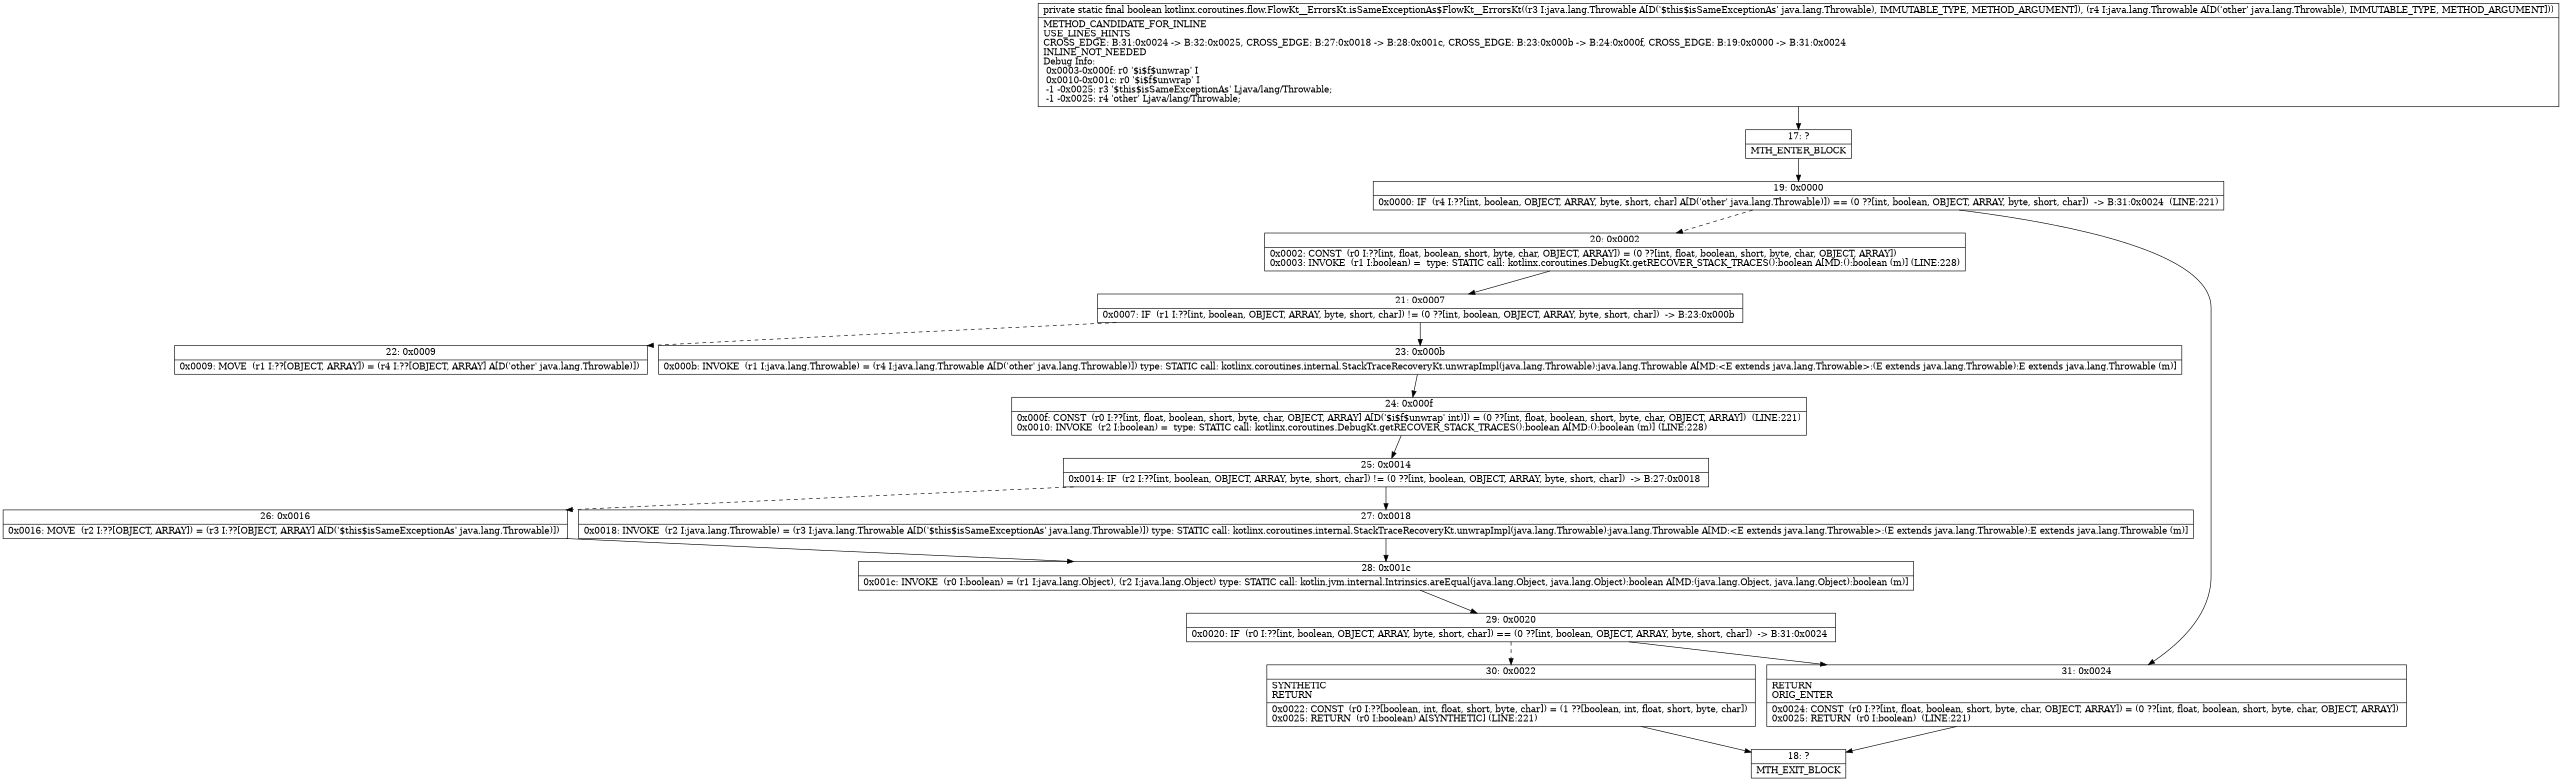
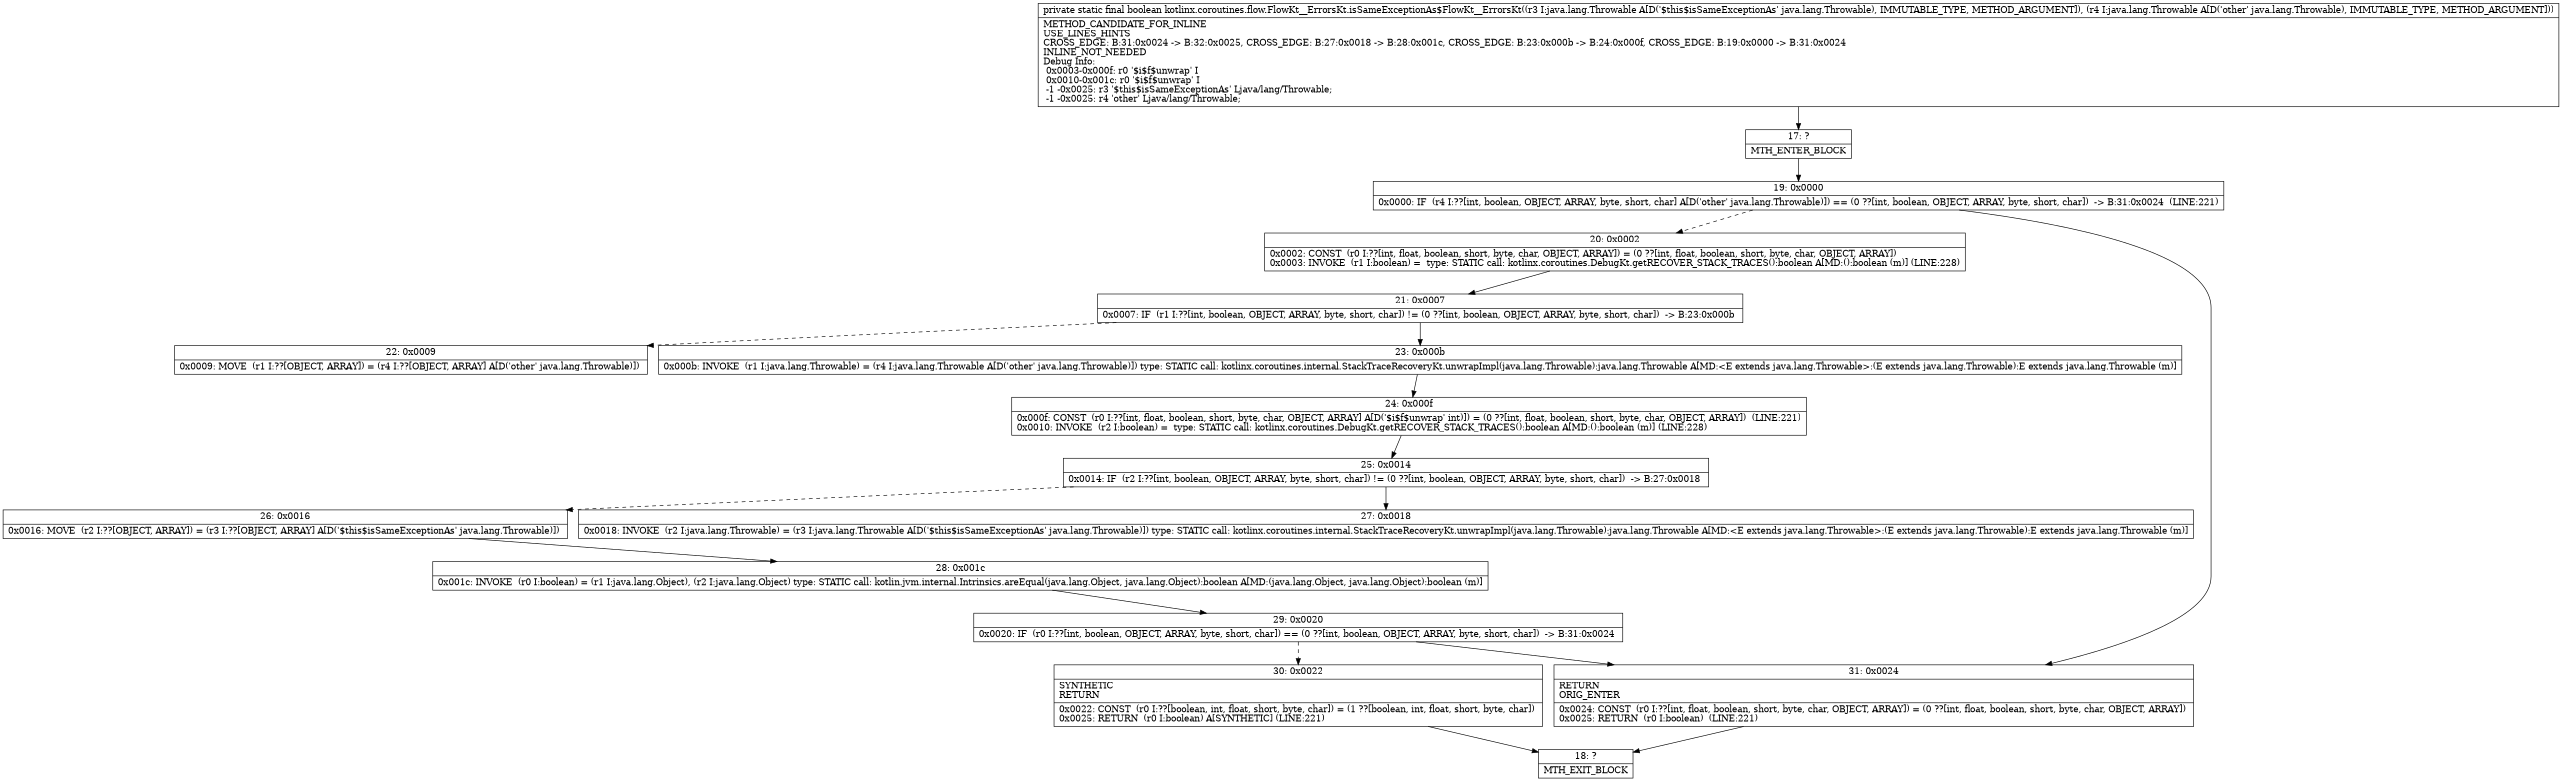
(1386, 547) -> none
